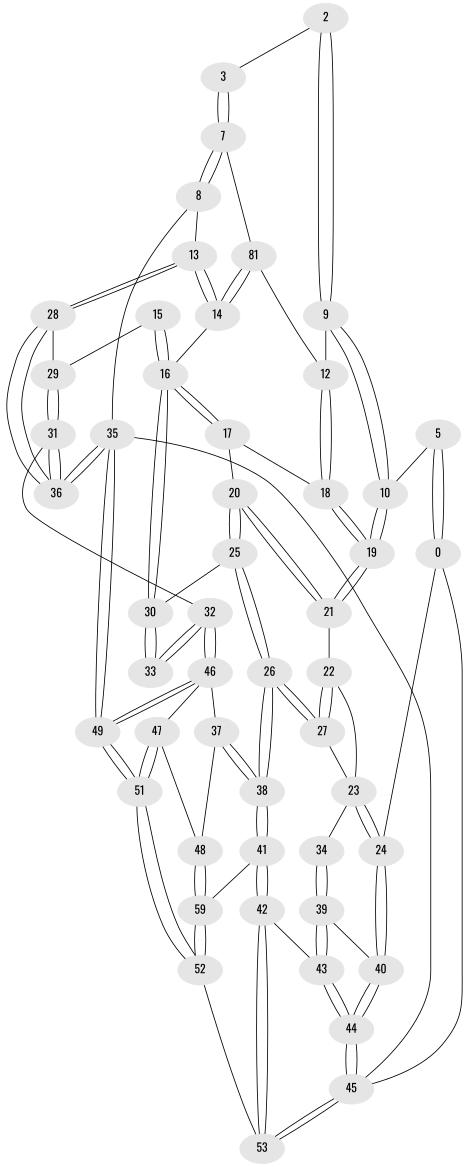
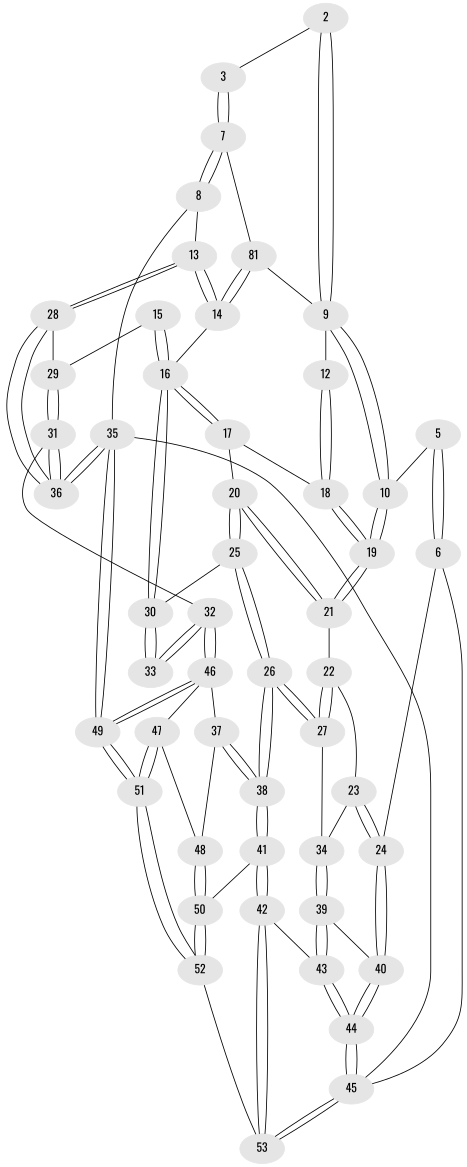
(288, 317) -> (290, 286)
(438, 554) -> (438, 554)
(338, 762) -> (322, 792)
(200, 911) -> (200, 911)
